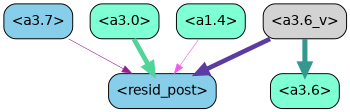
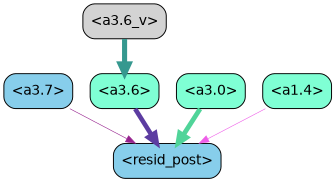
(238, 54) -> (143, 122)
